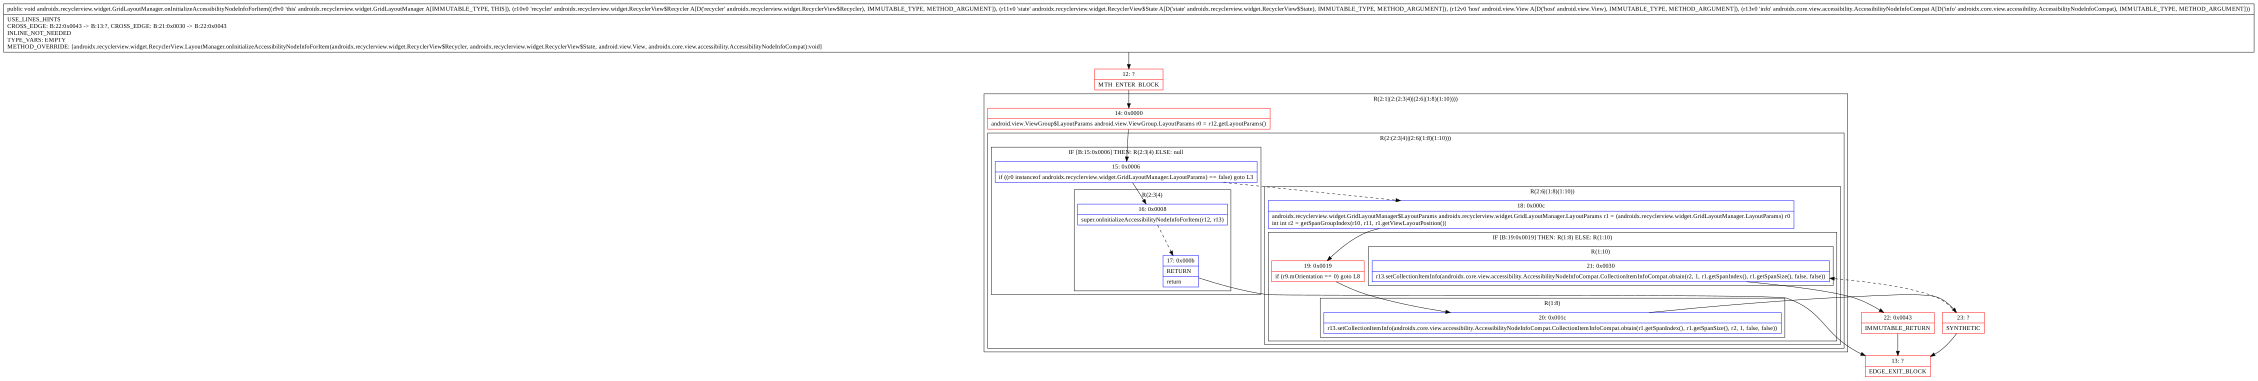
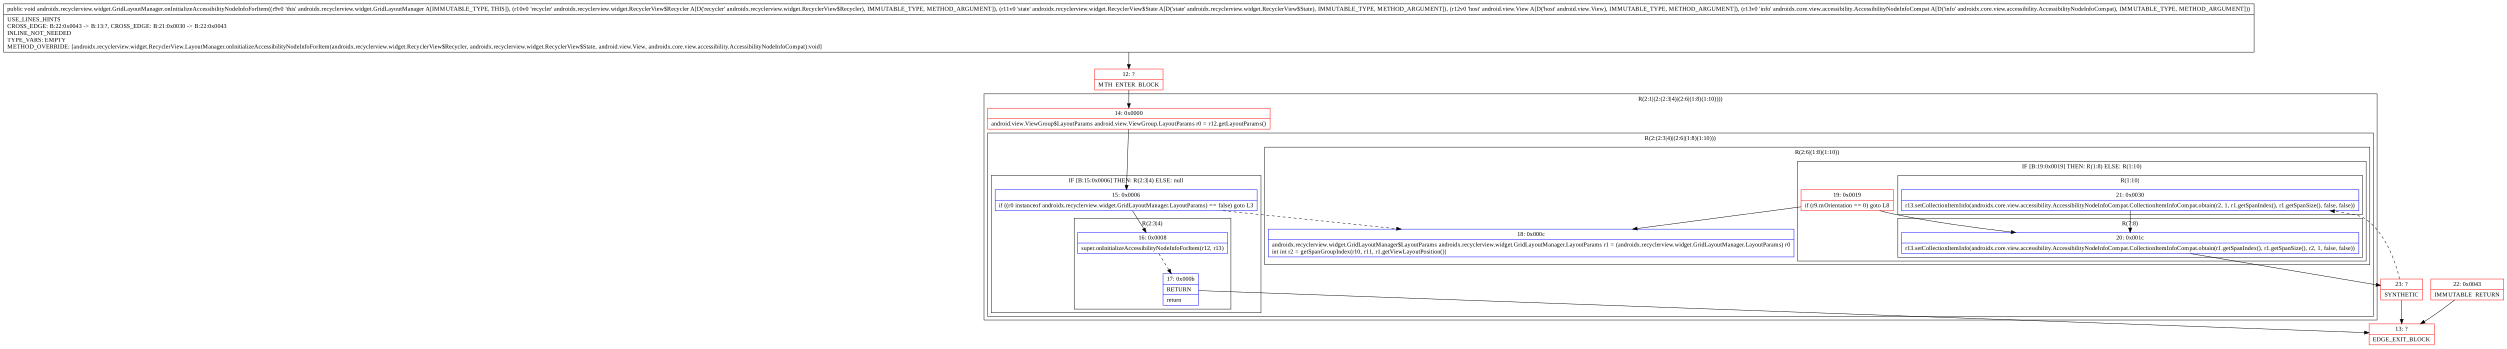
(1353, 240) -> (1719, 218)
(1815, 290) -> (2130, 221)
(1553, 303) -> (2130, 223)
